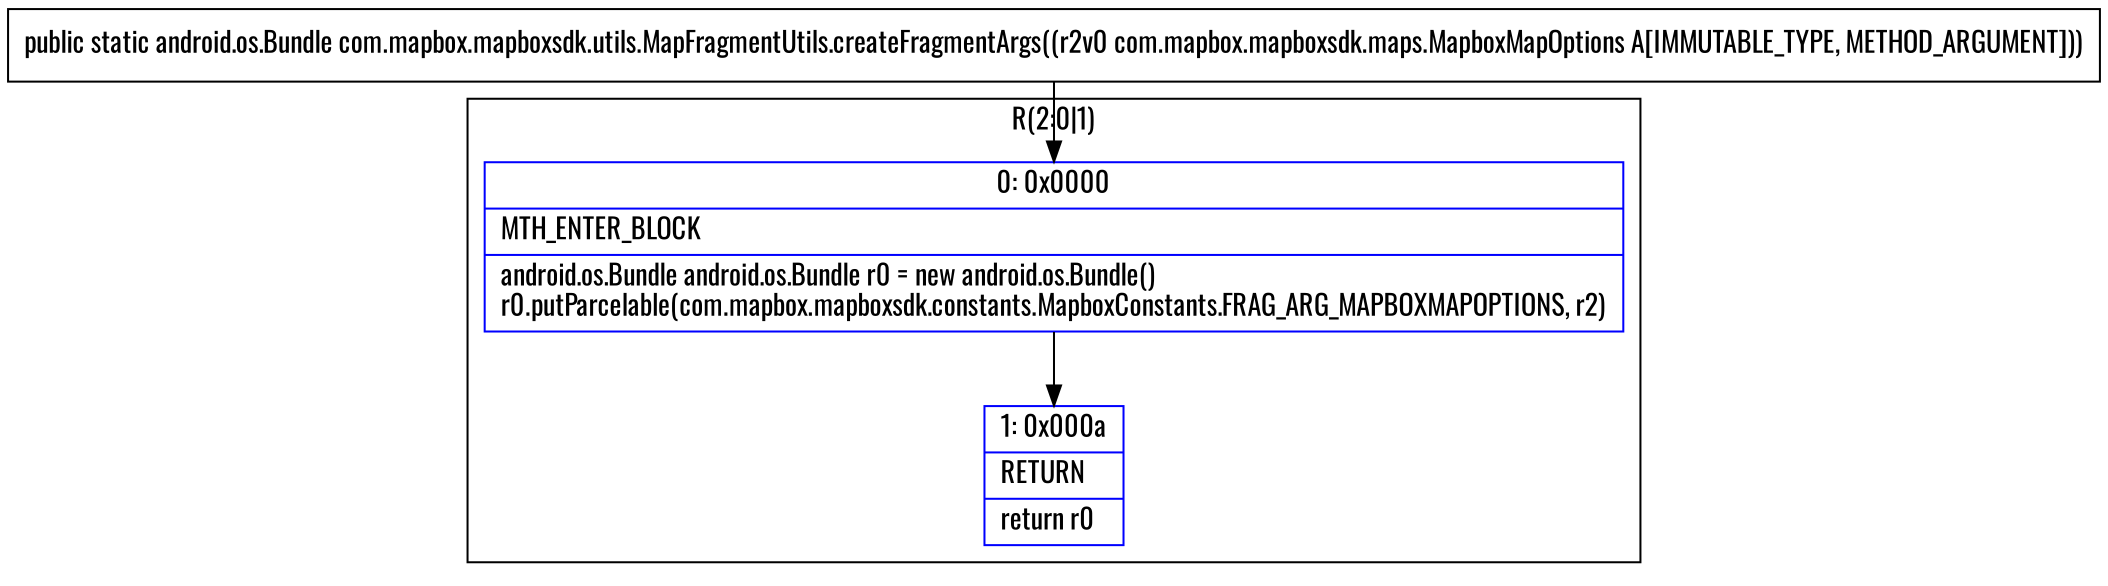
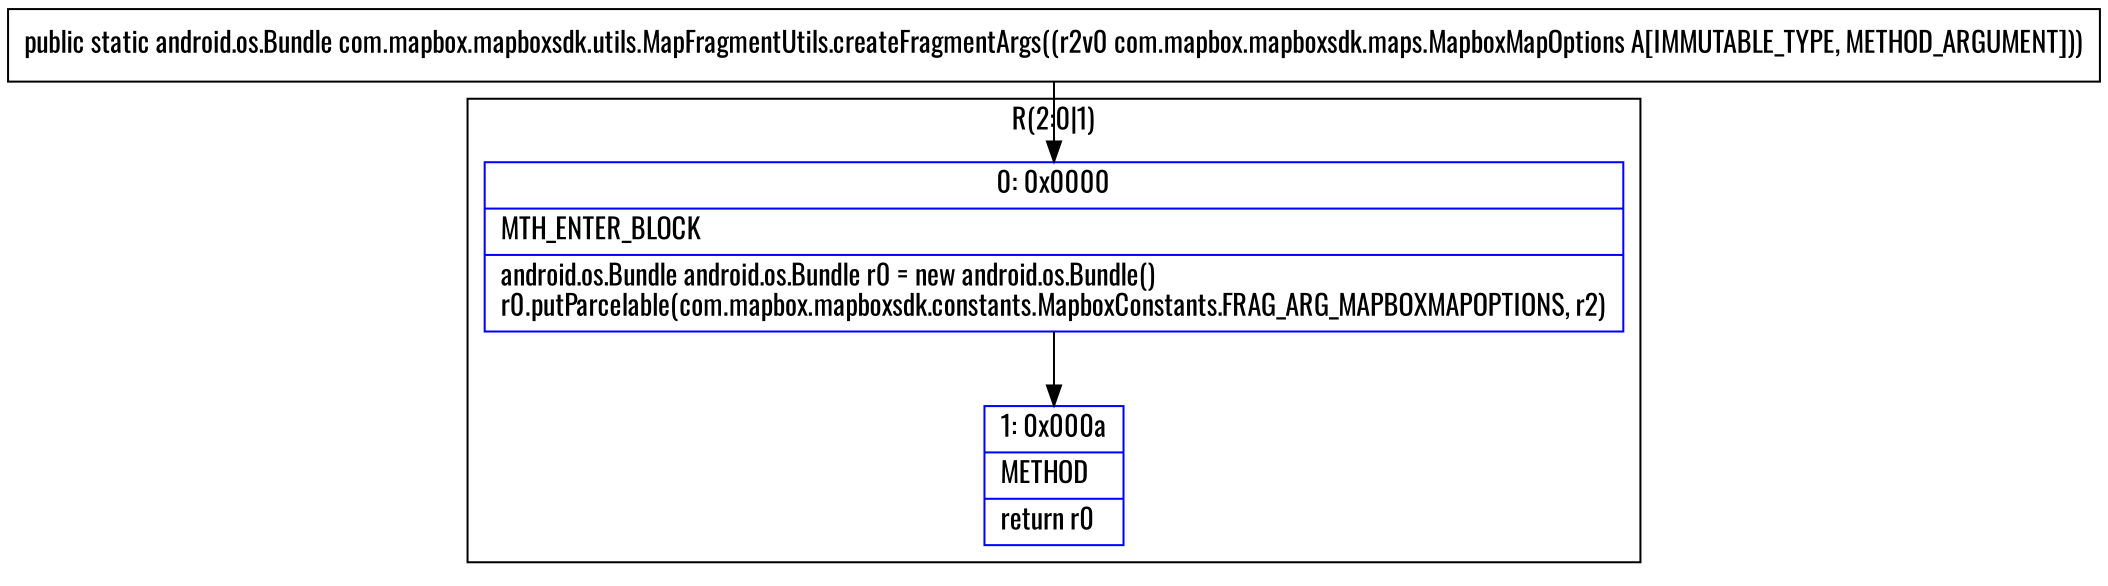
(1044, 475) -> (1045, 475)
